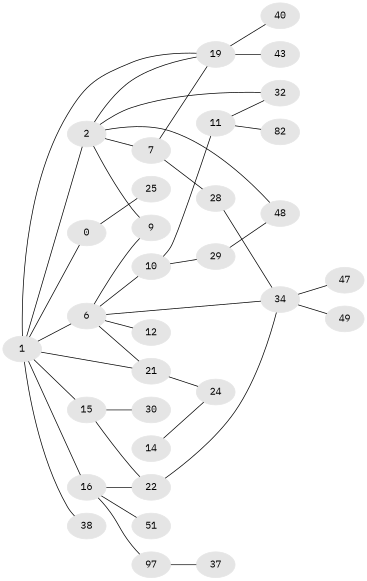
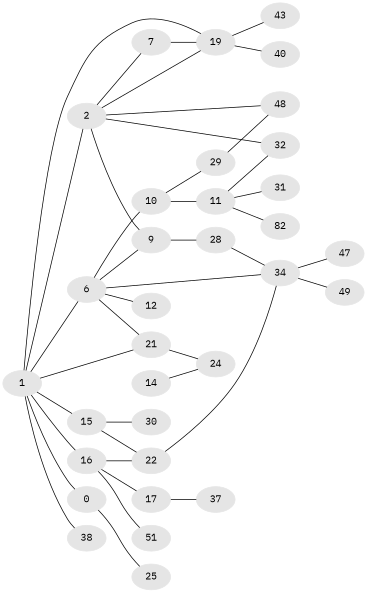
(183, 175) -> (184, 240)
none -> (280, 188)
(151, 565) -> (151, 500)
